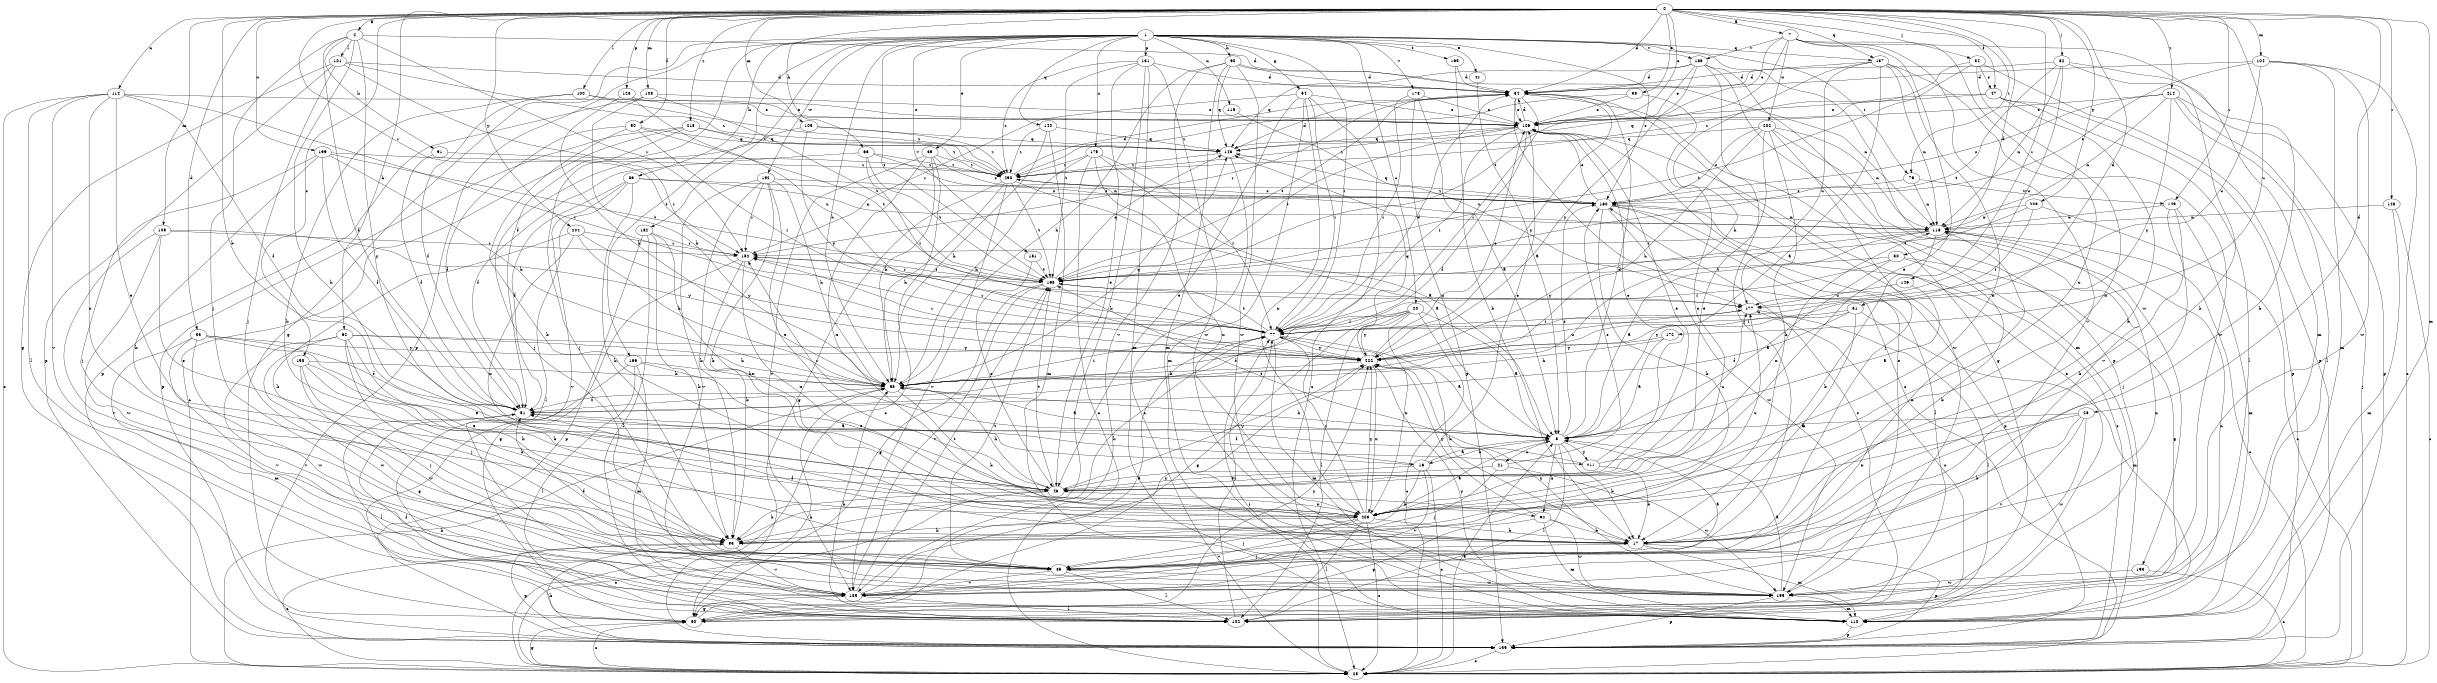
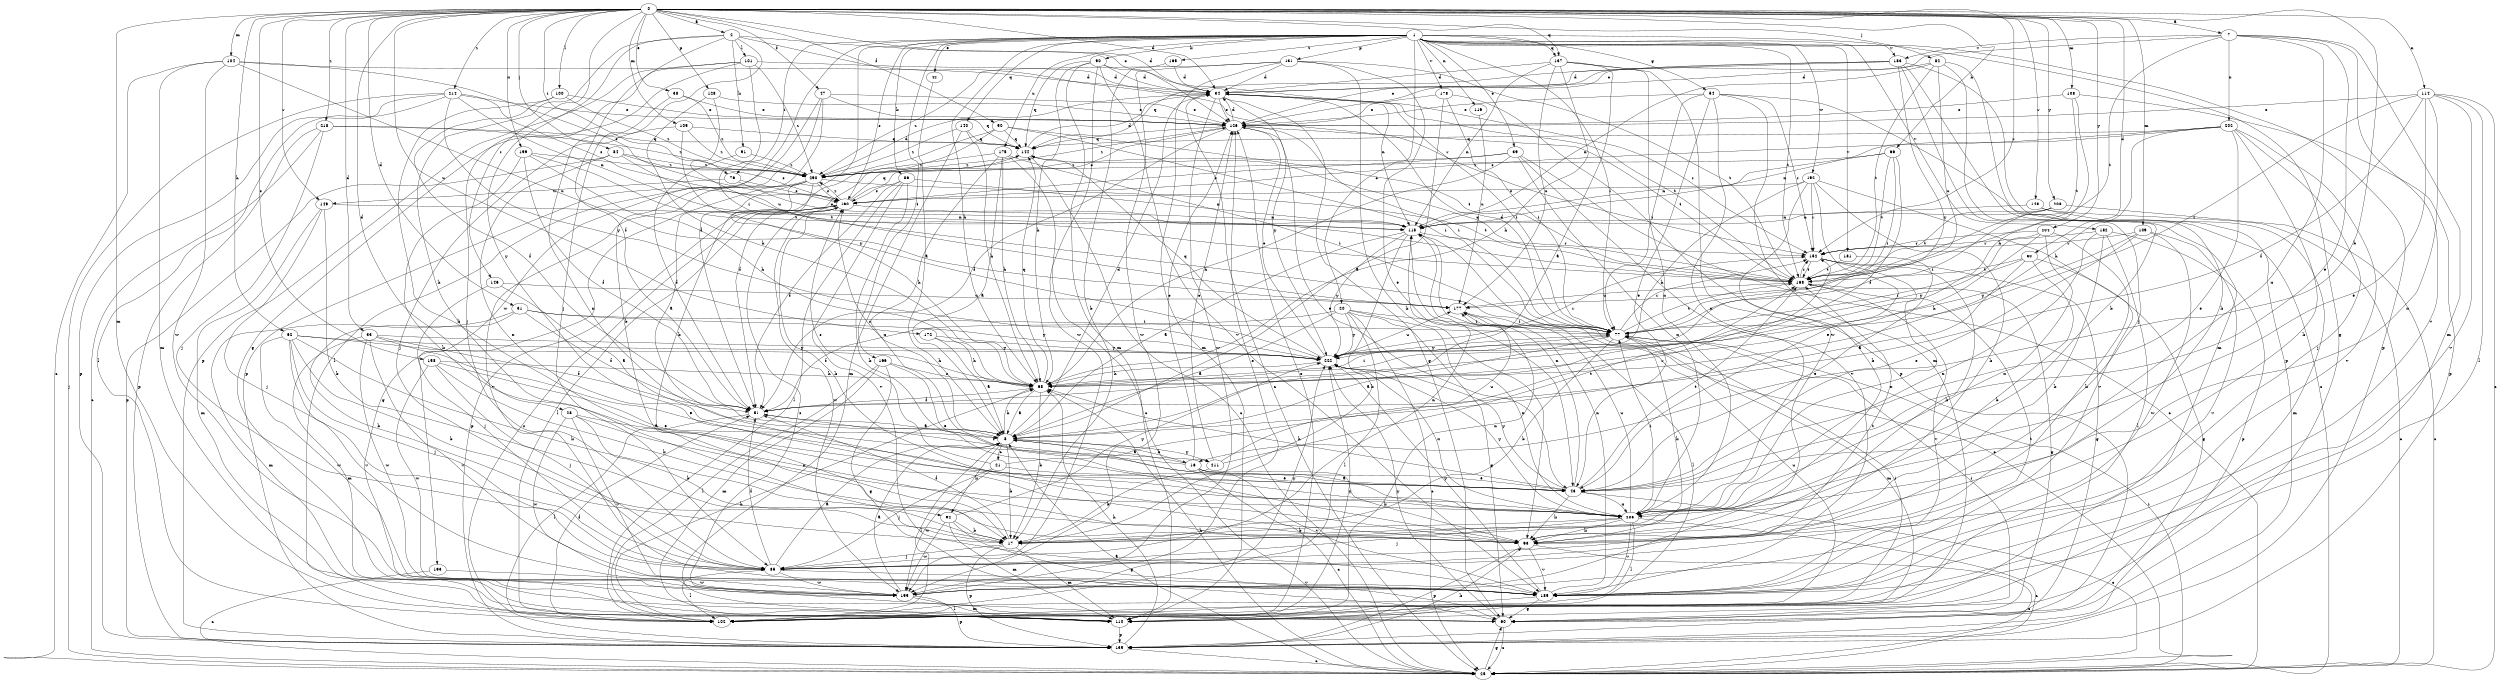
(1984, 76) -> (736, 172)
(1229, 152) -> (1025, 152)
(750, 374) -> (947, 374)
(380, 488) -> (548, 482)
